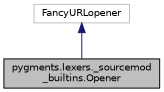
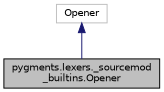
(82, 14) -> (82, 14)
